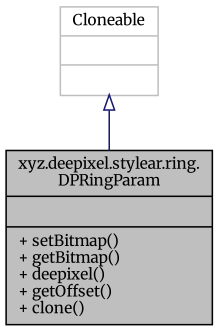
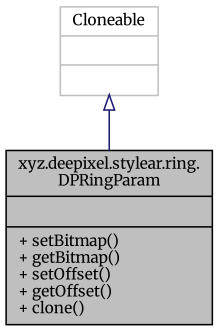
(63, 275) -> (65, 275)
